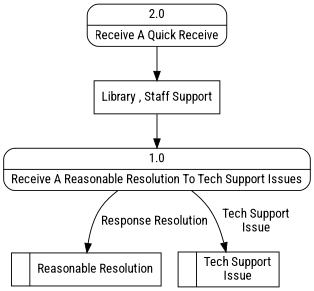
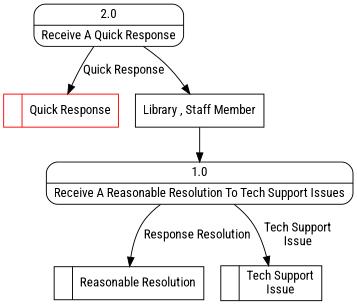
(157, 35) -> (109, 35)
(157, 97) -> (200, 111)
none -> (61, 111)
